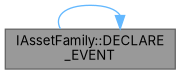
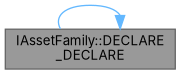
(90, 49) -> (90, 49)
